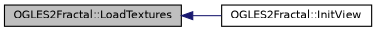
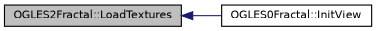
(297, 16) -> (297, 16)
